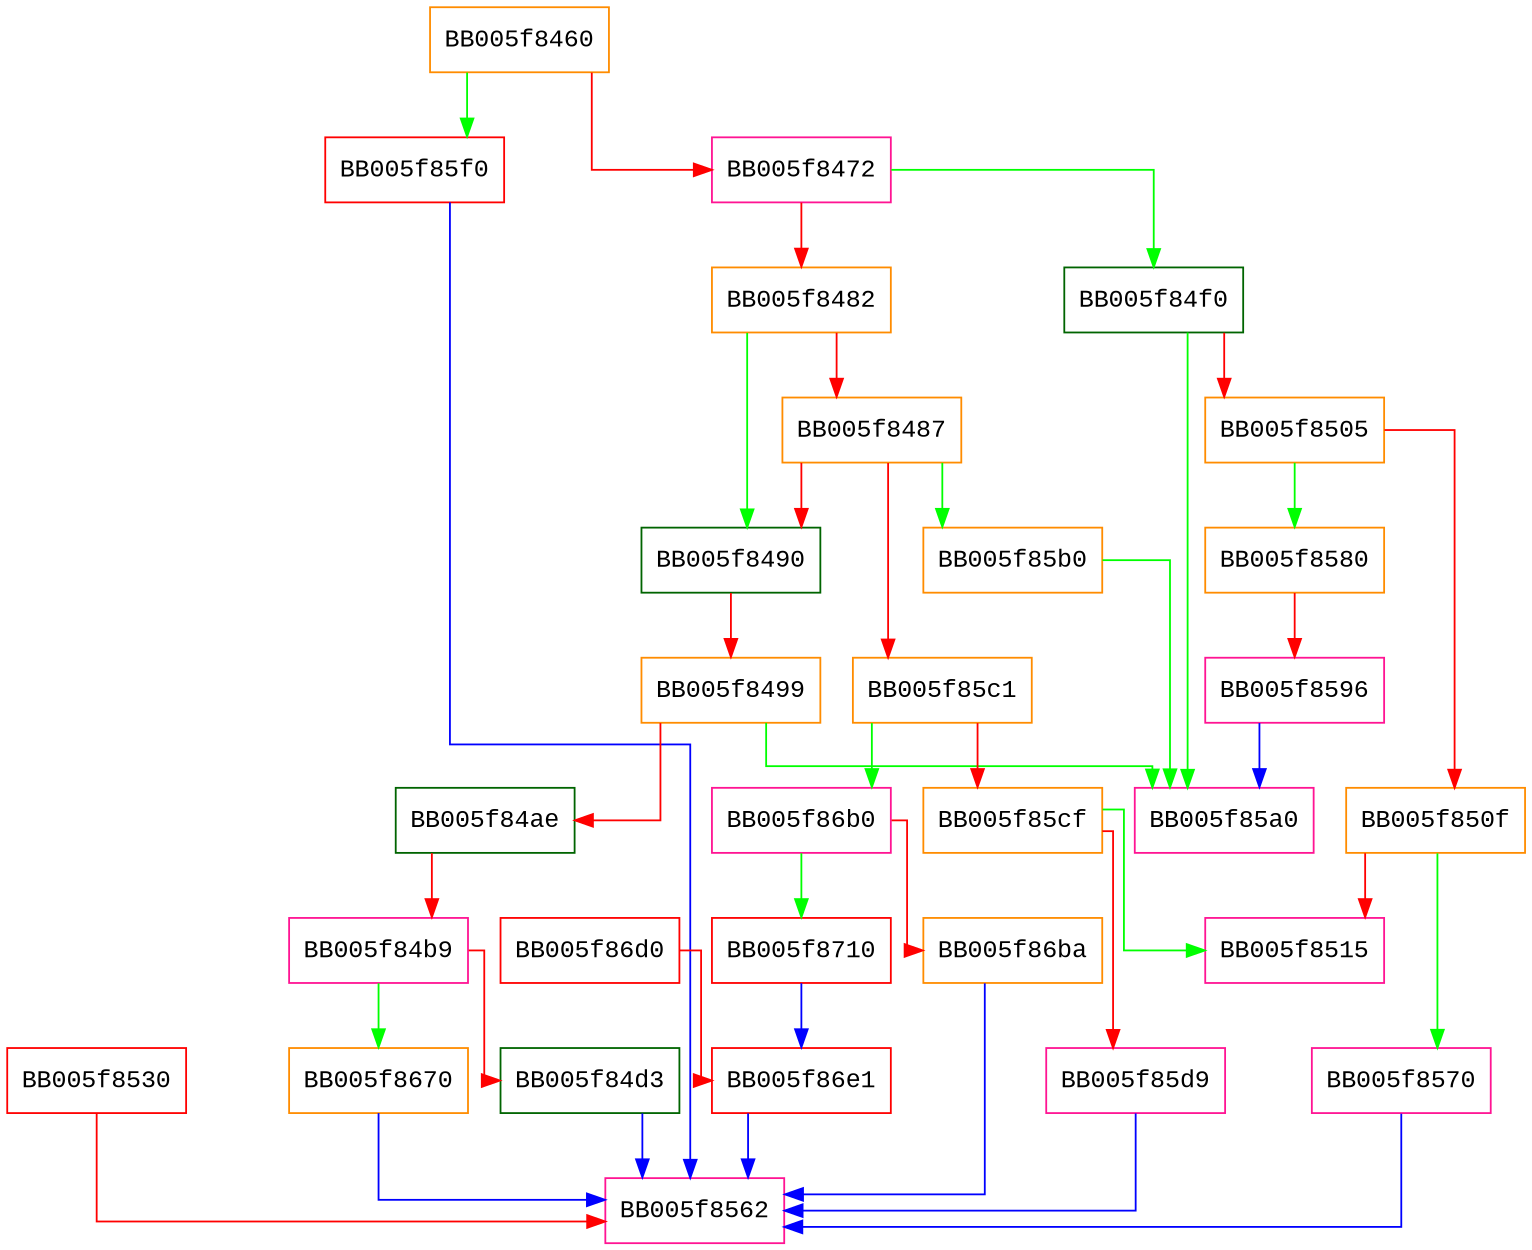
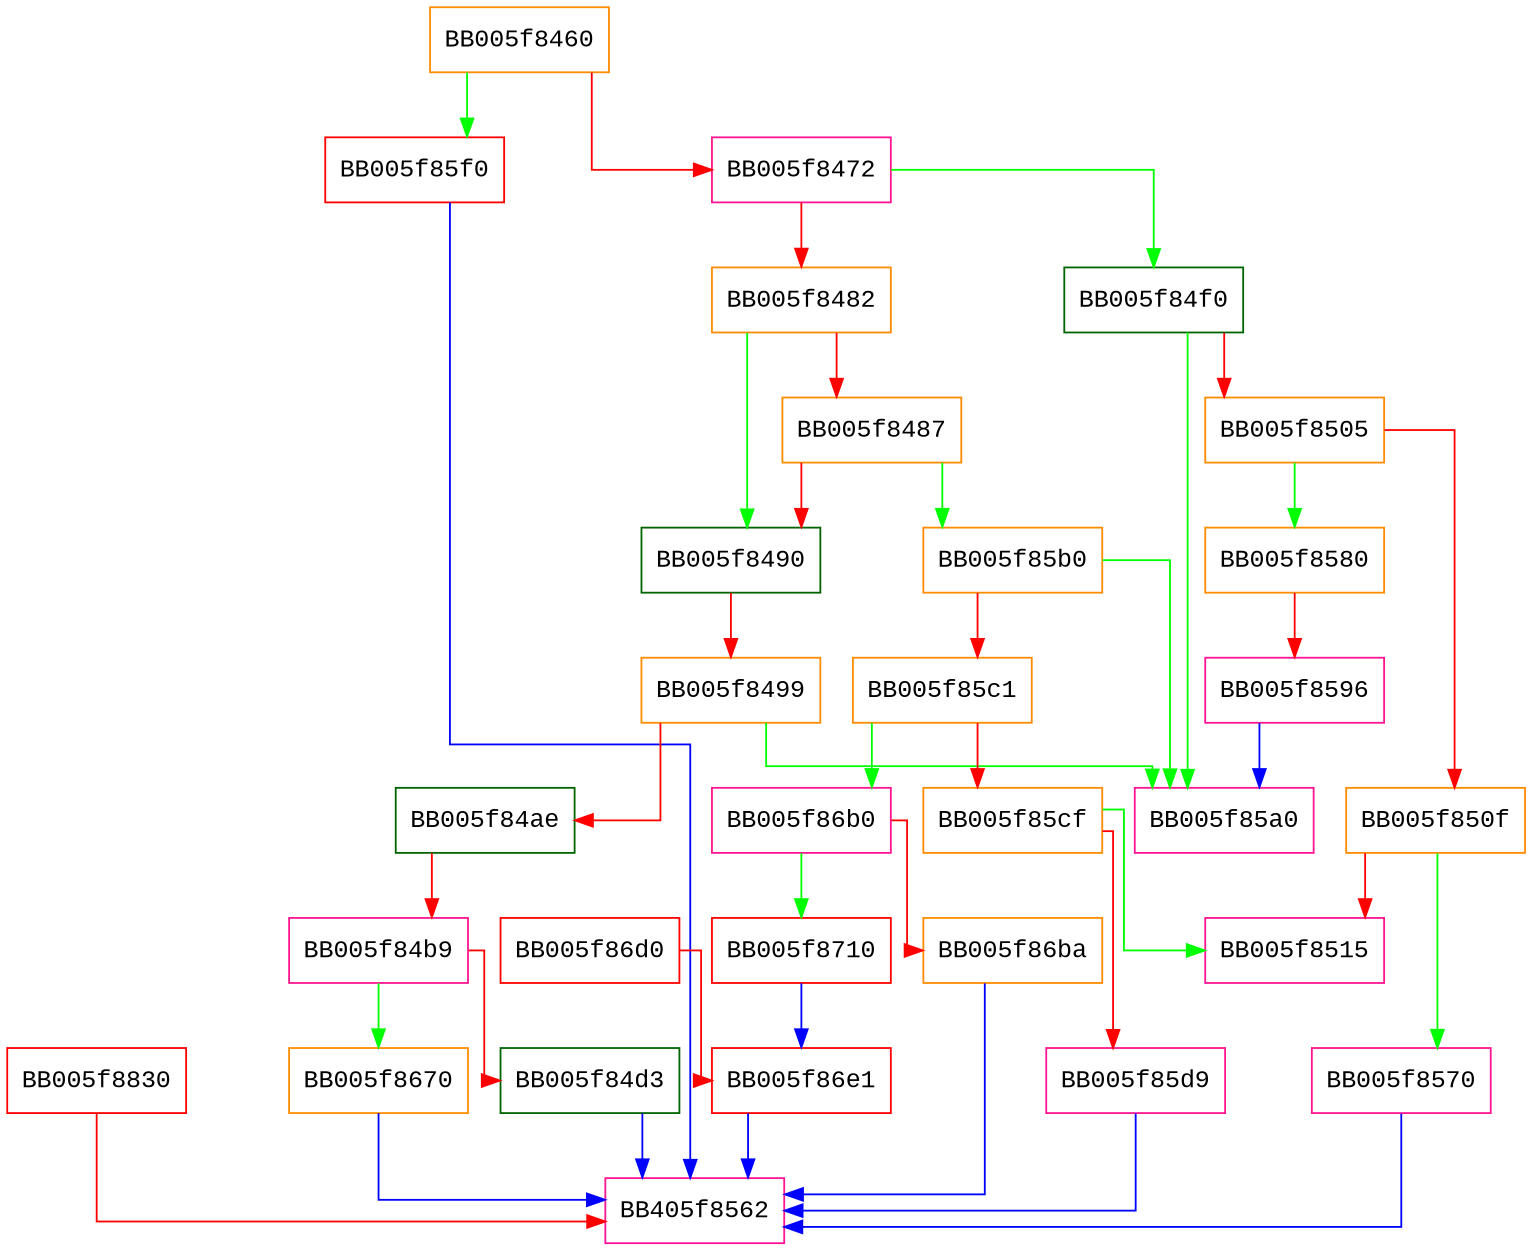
(888, 551) -> (978, 616)
(97, 1081) -> (97, 1081)
(695, 1211) -> (695, 1211)
